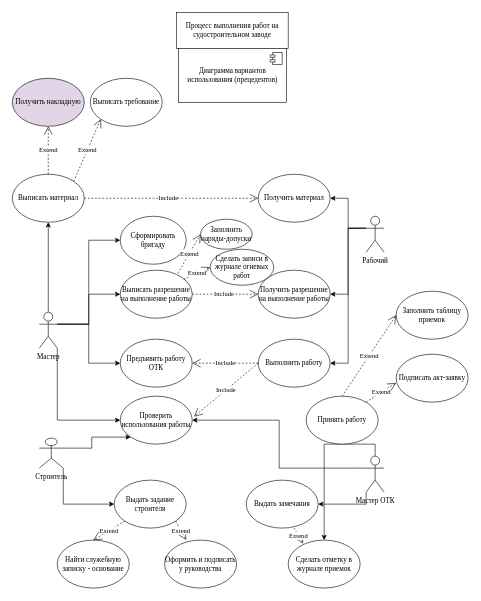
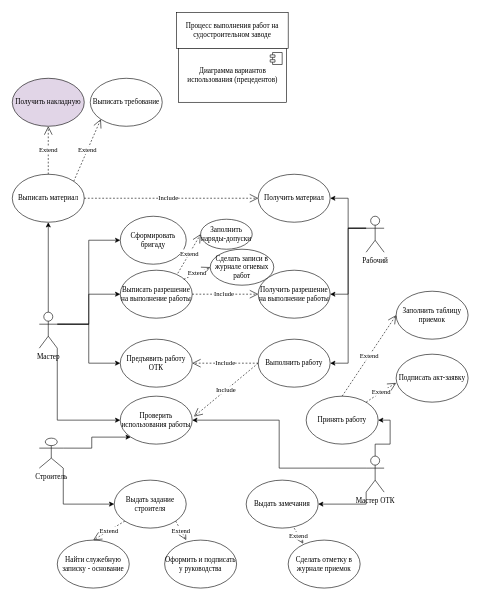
(324, 444) -> (383, 420)
